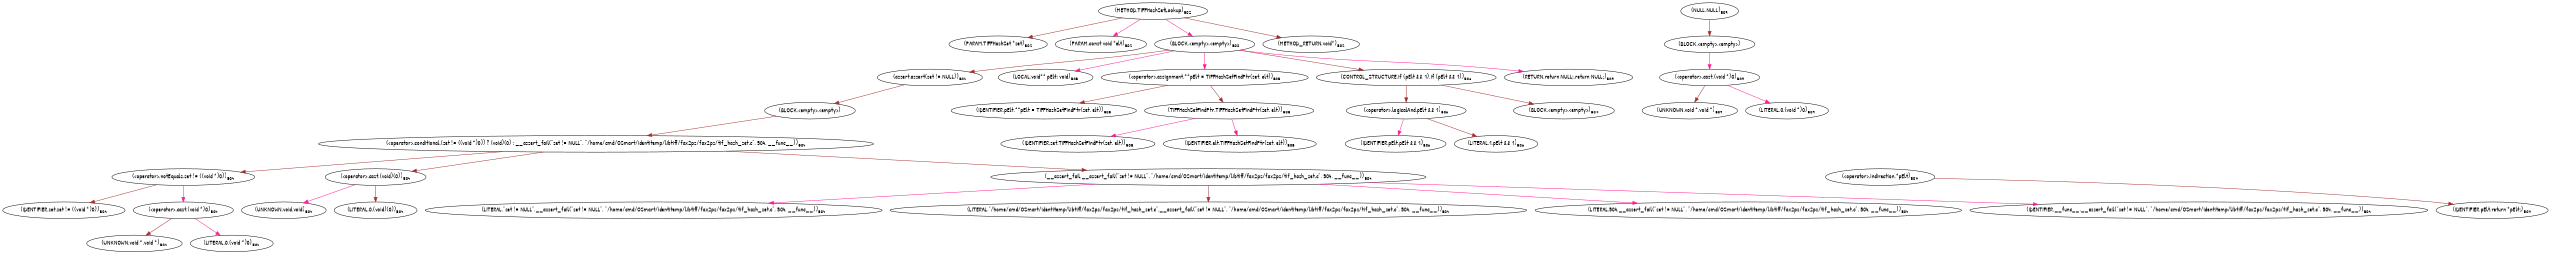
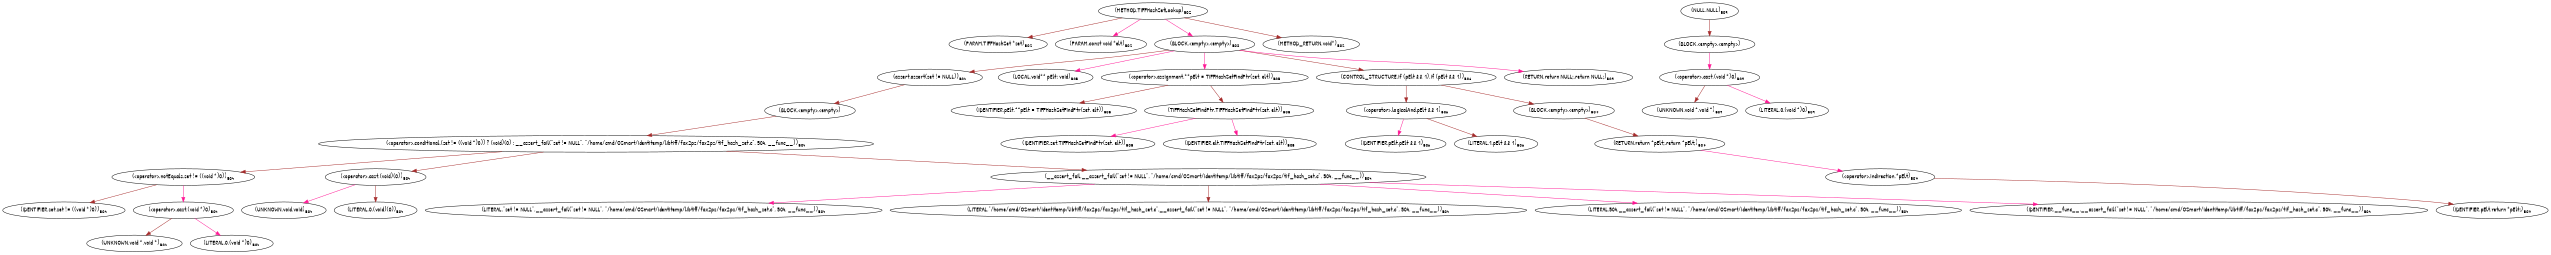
none -> (1660, 144)
